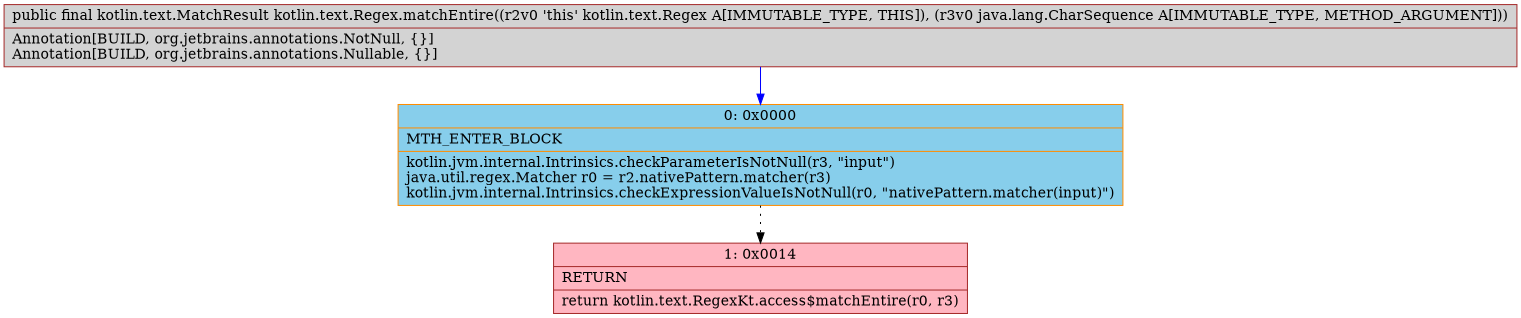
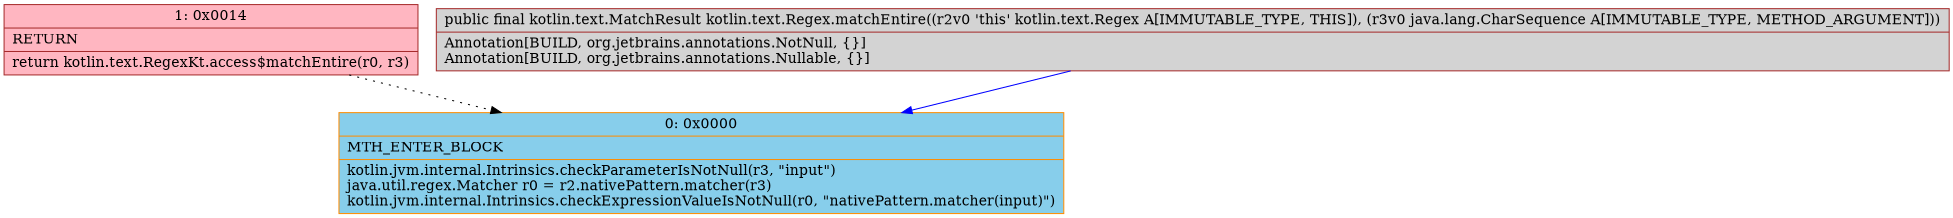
(761, 219) -> (420, 93)
